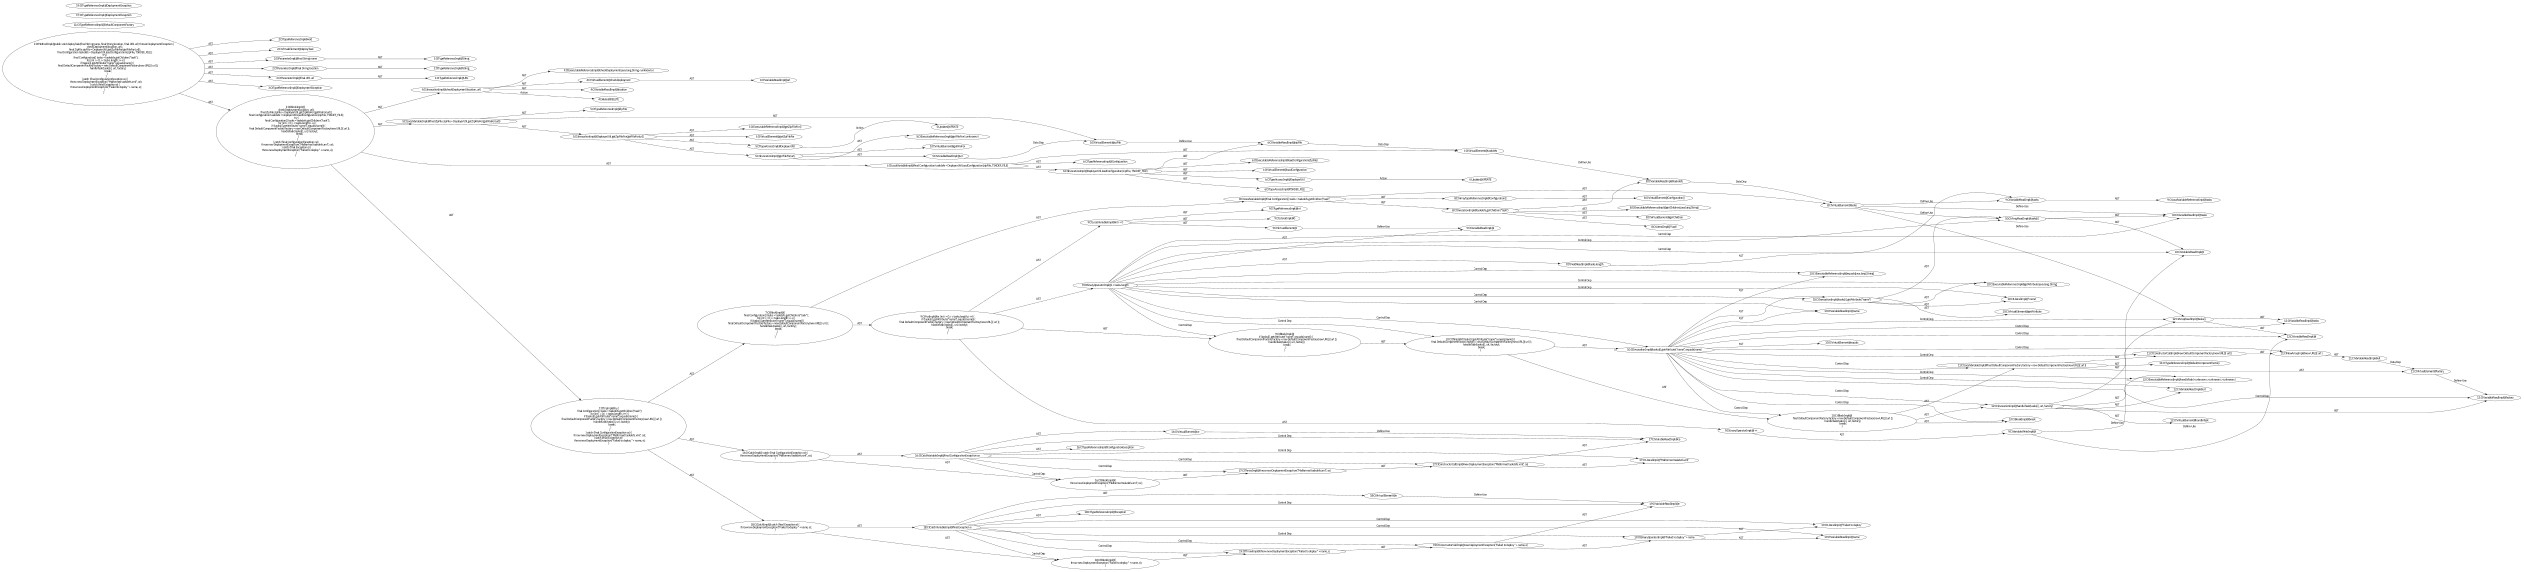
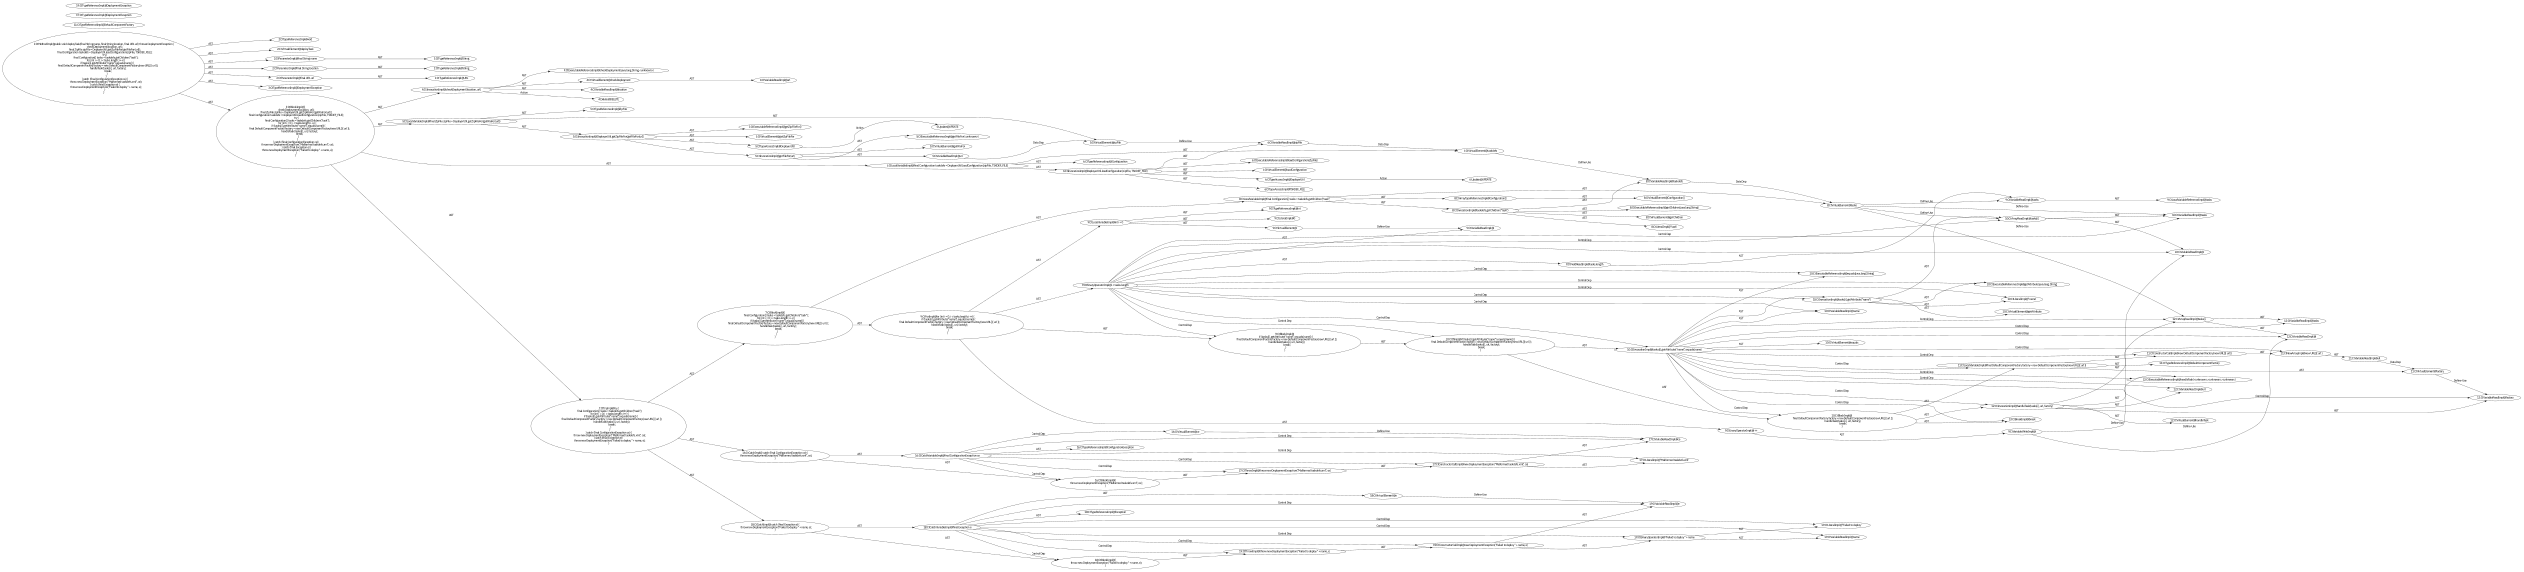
(1038, 434) -> (1038, 434)
